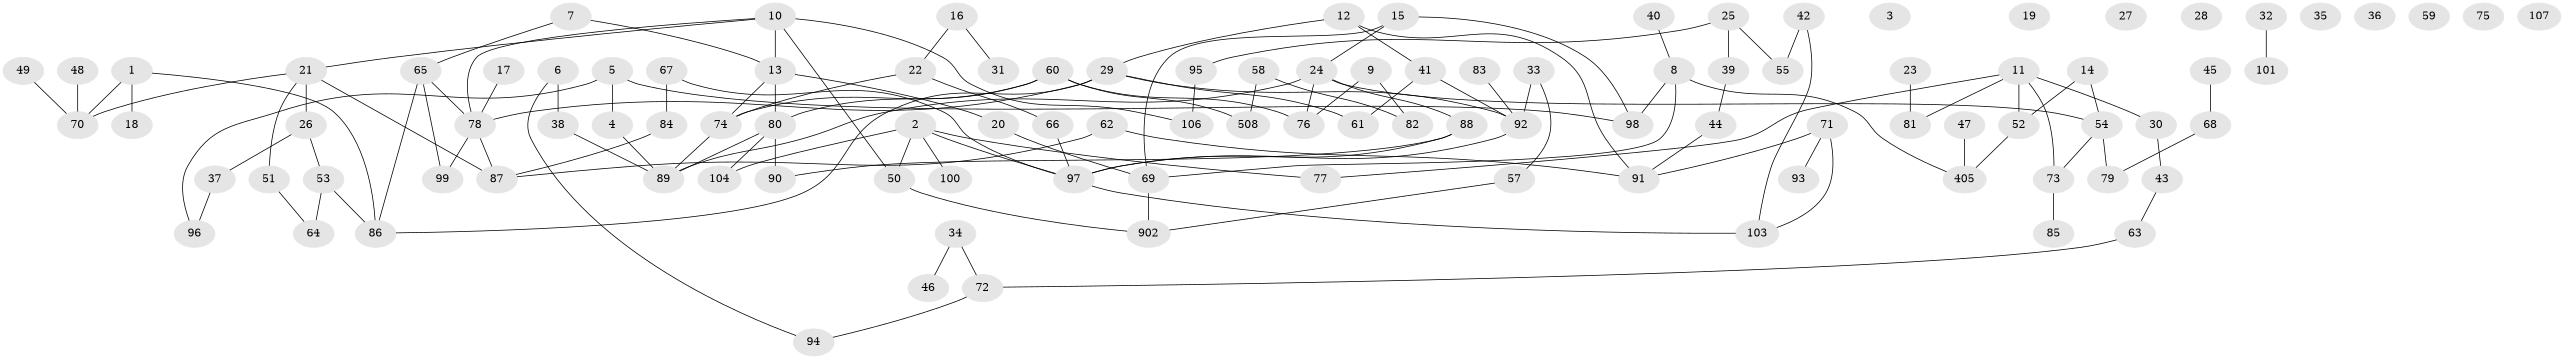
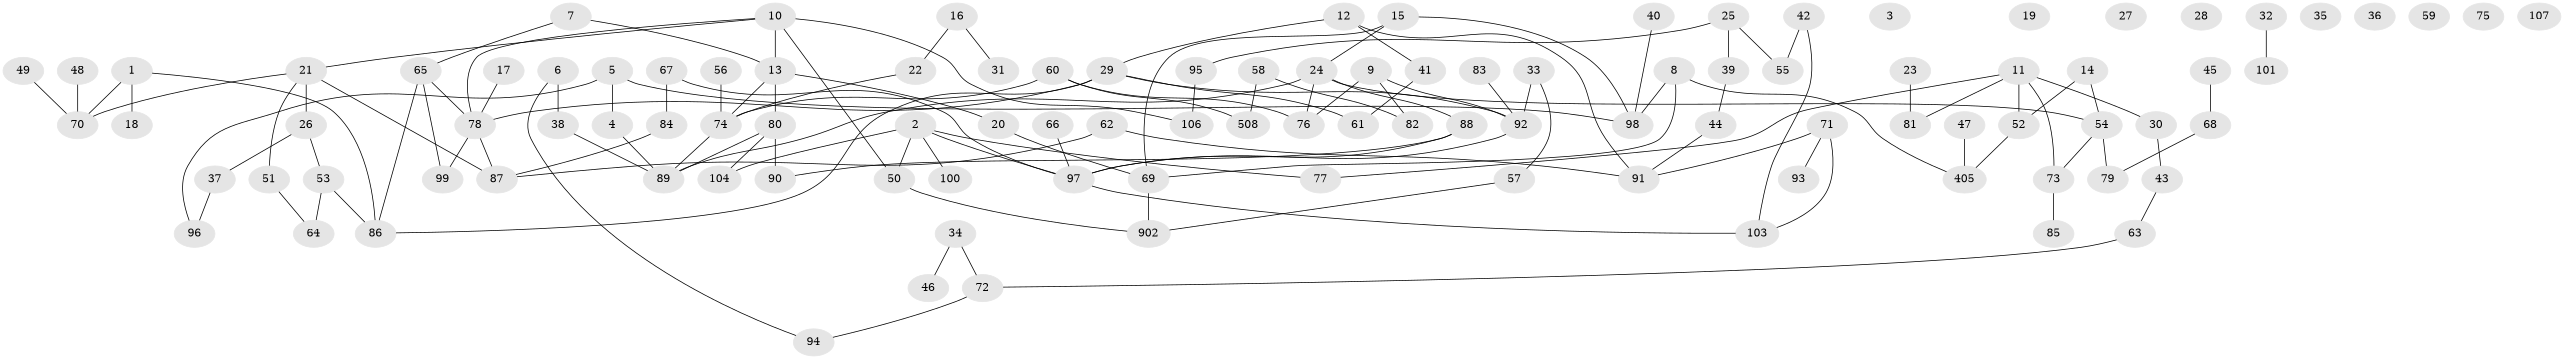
(1664, 44) -> (1643, 71)
none -> (721, 71)
(958, 89) -> none
(1467, 94) -> (1419, 91)
(858, 102) -> none
